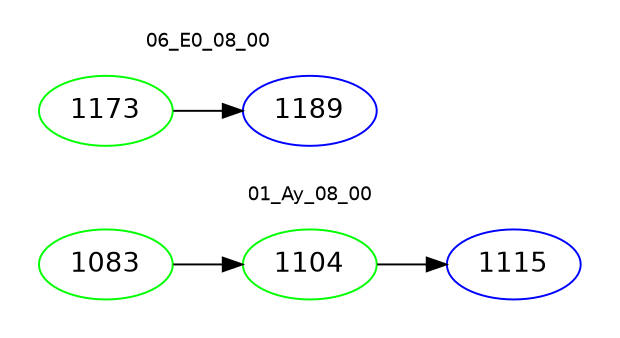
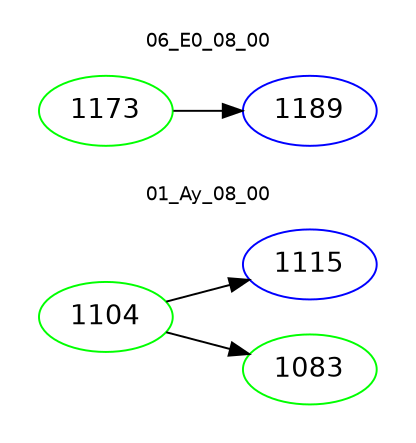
(198, 264) -> (198, 341)
